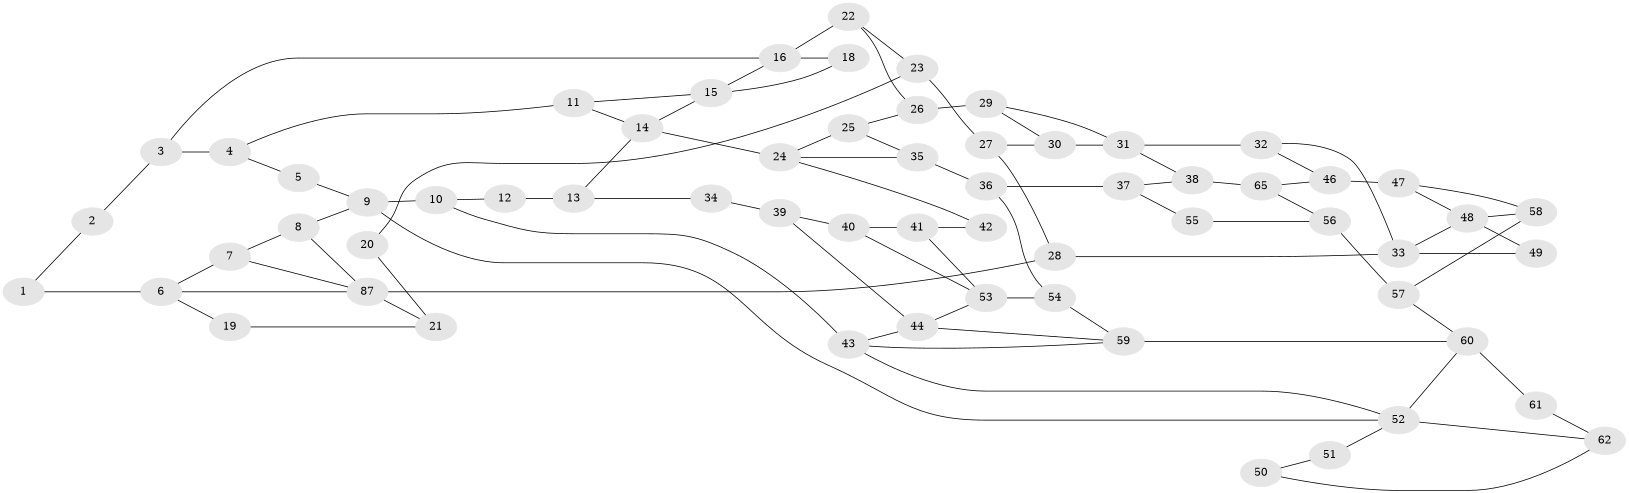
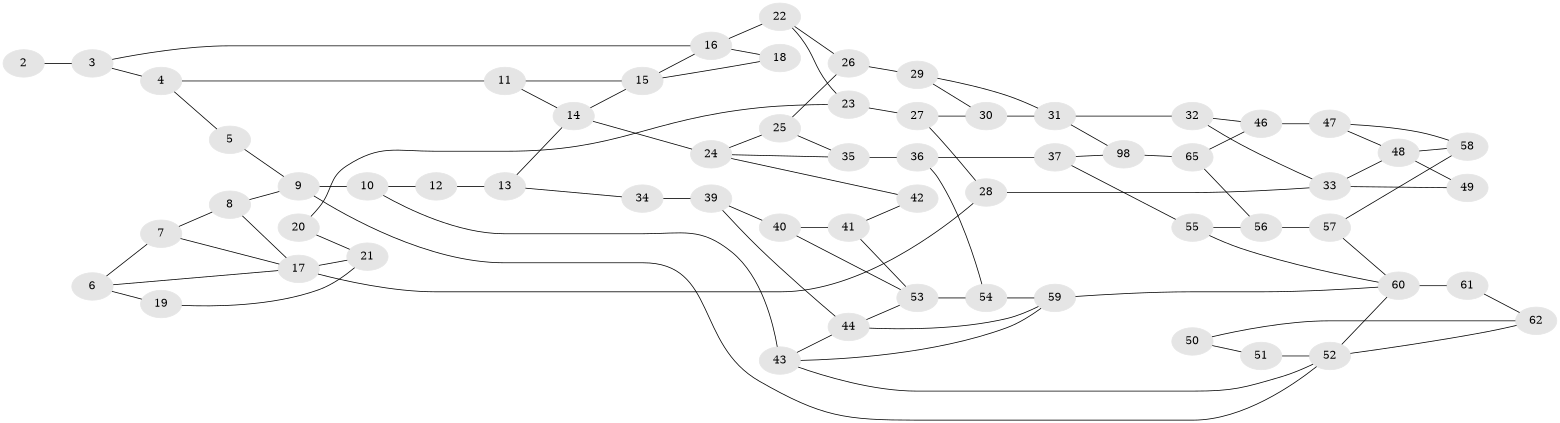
(1192, 180) -> (1124, 154)
none -> (1293, 263)
(24, 292) -> none
(367, 292) -> (299, 269)
